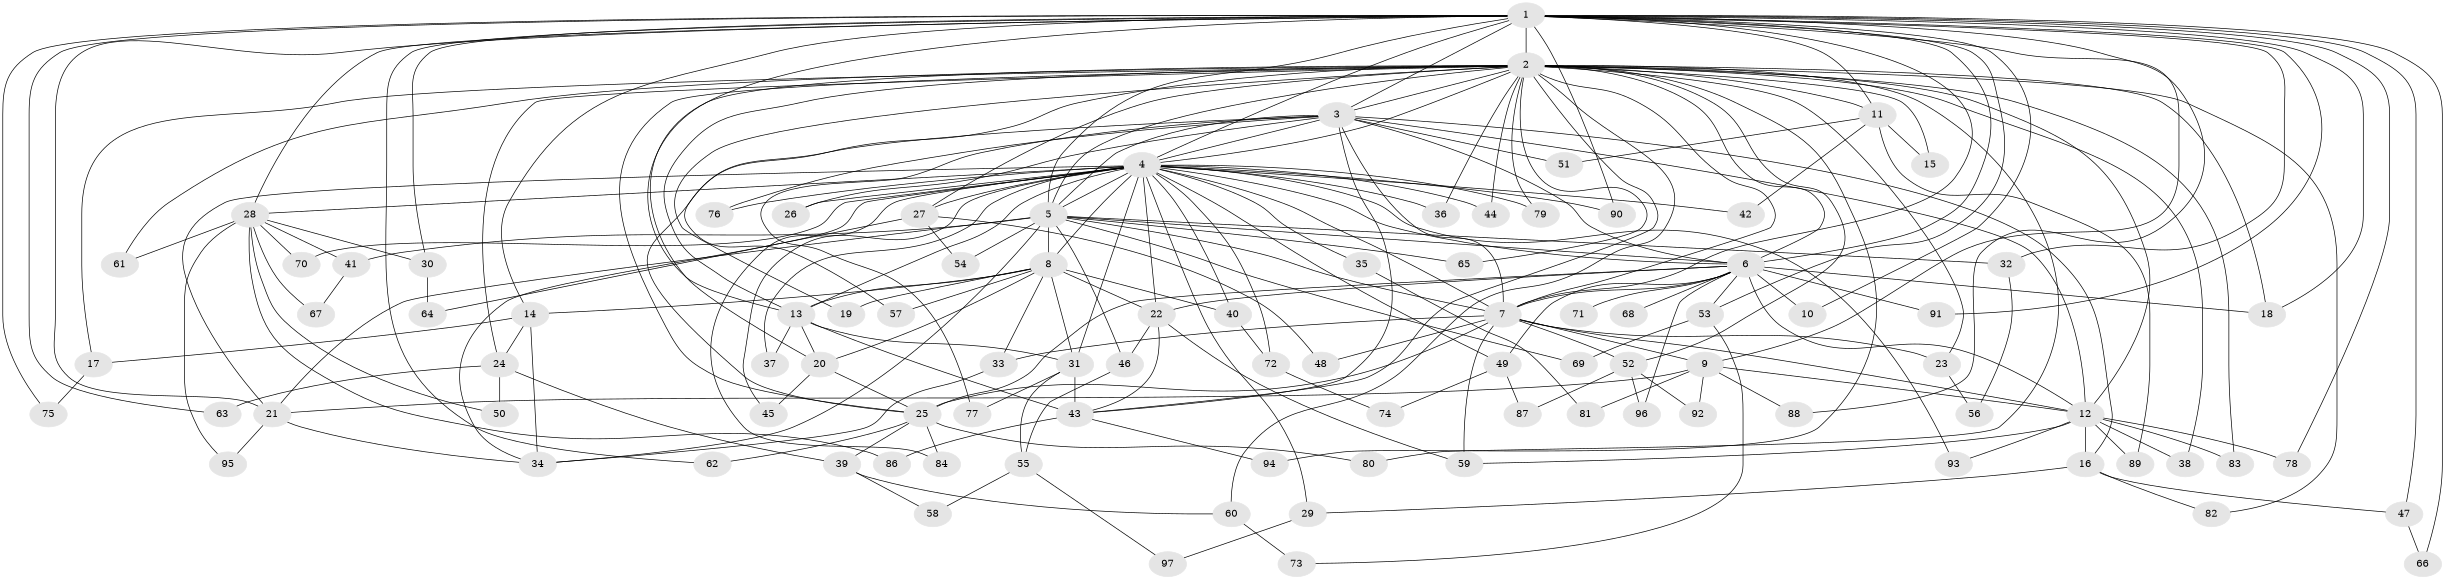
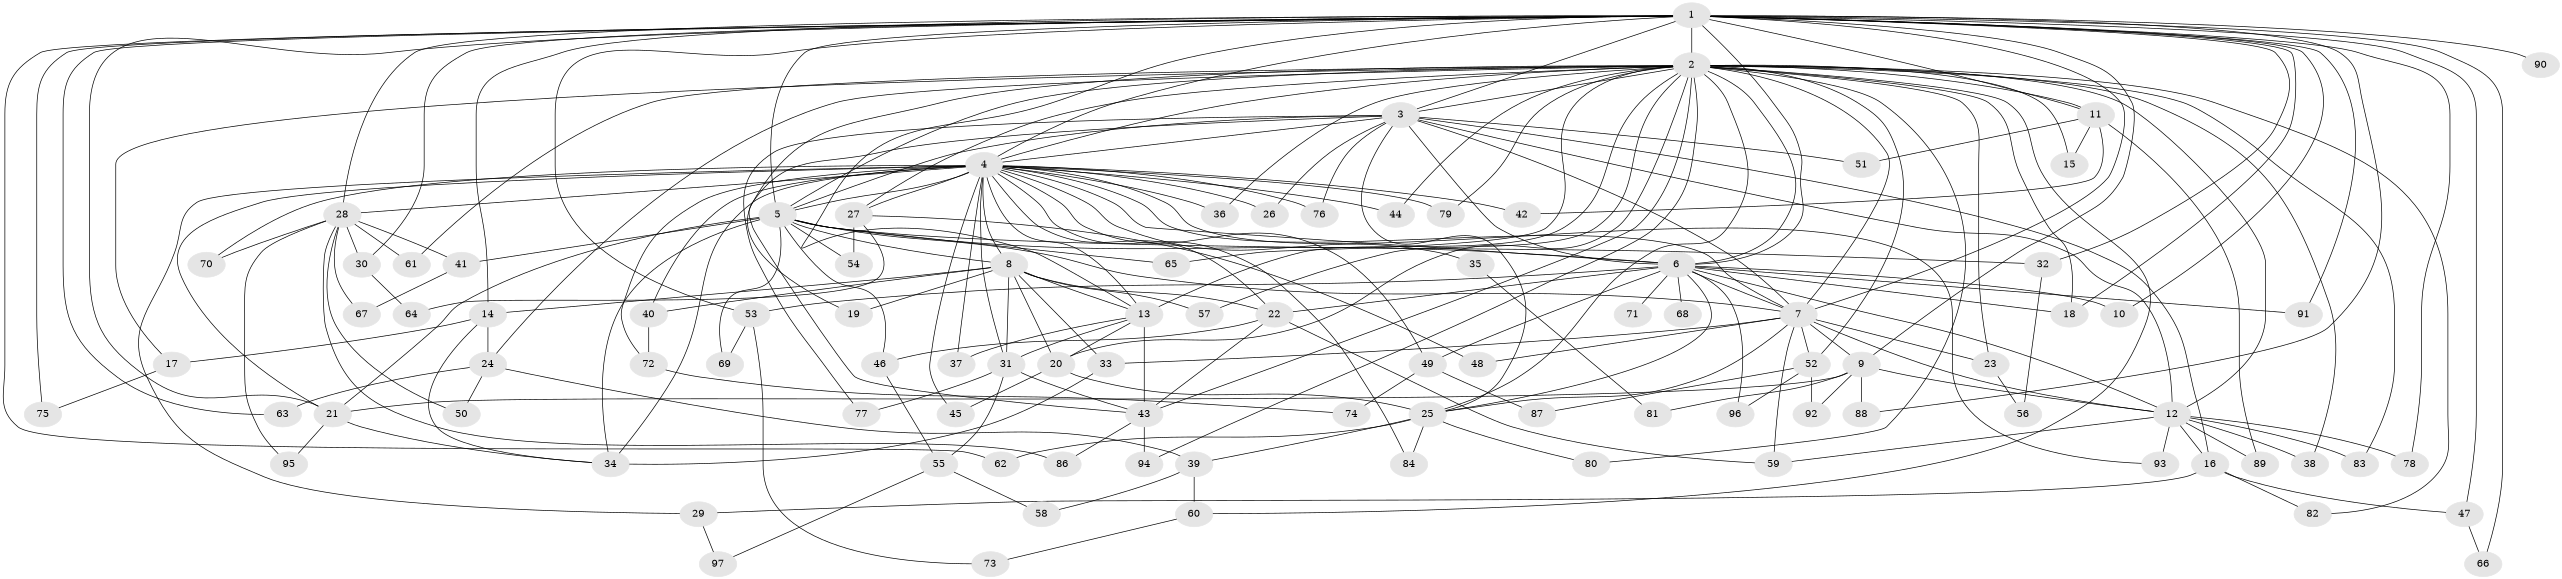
(1381, 181) -> none
